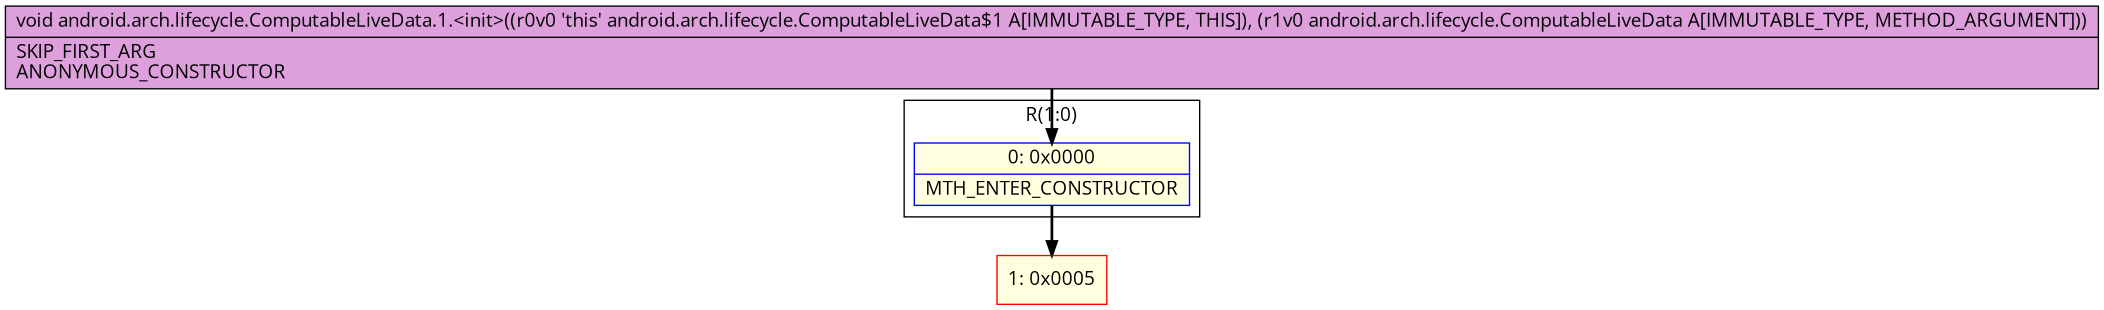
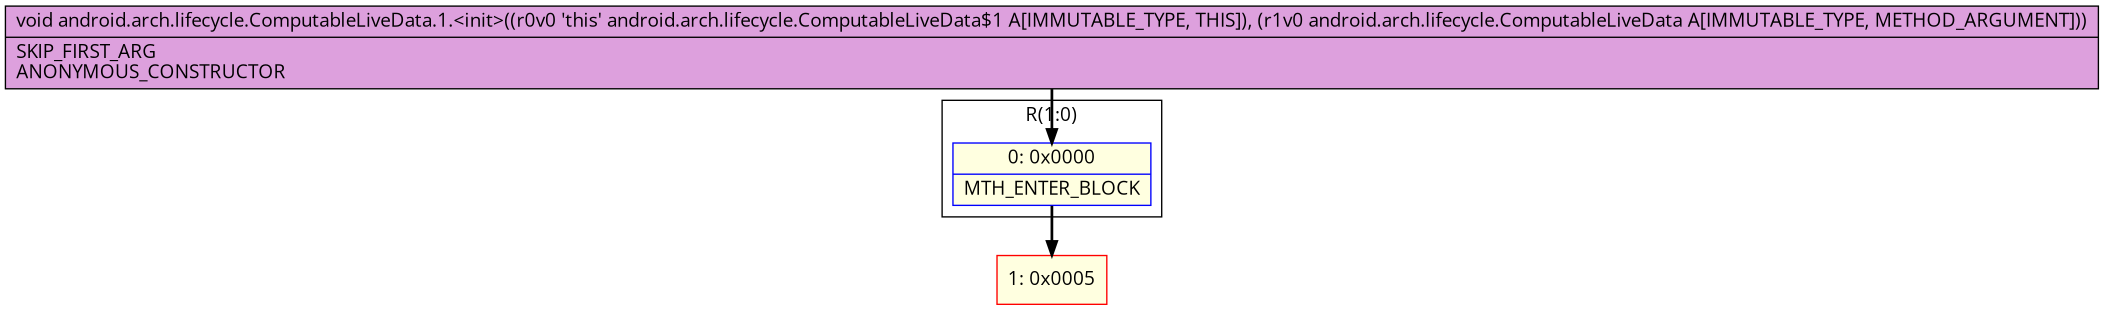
(1052, 189) -> (1052, 189)
